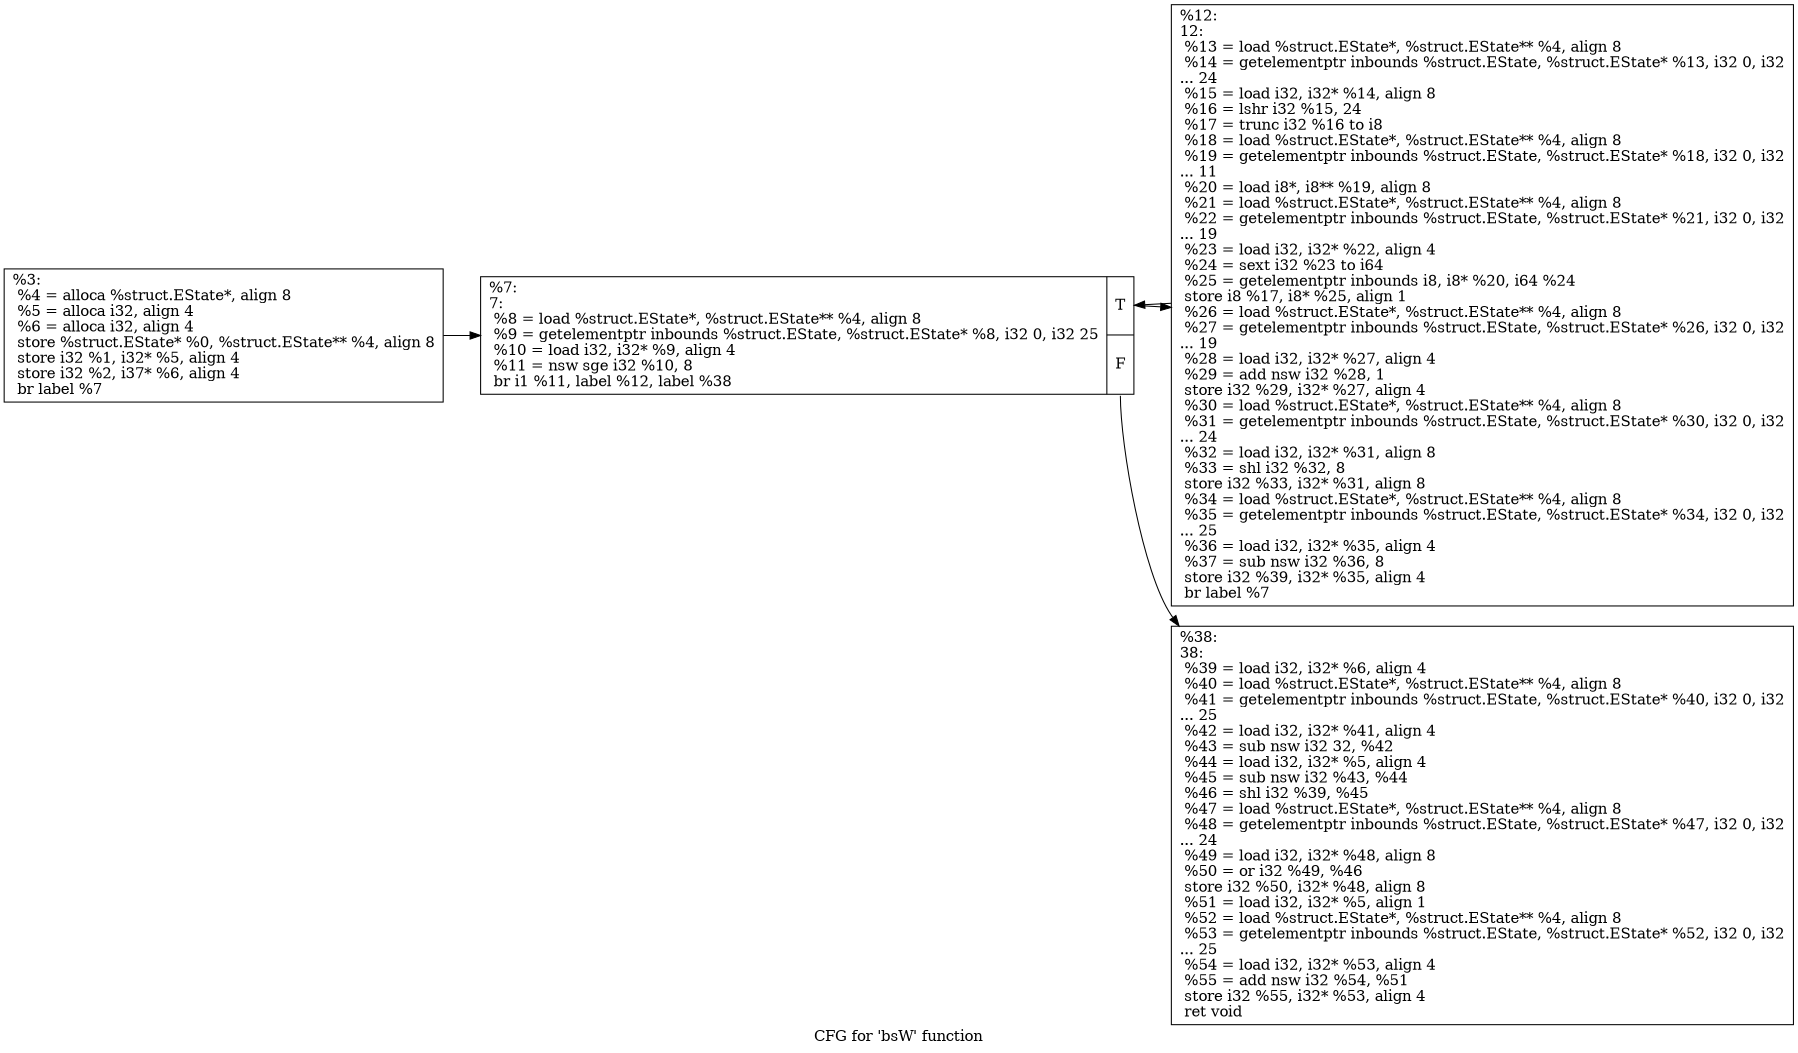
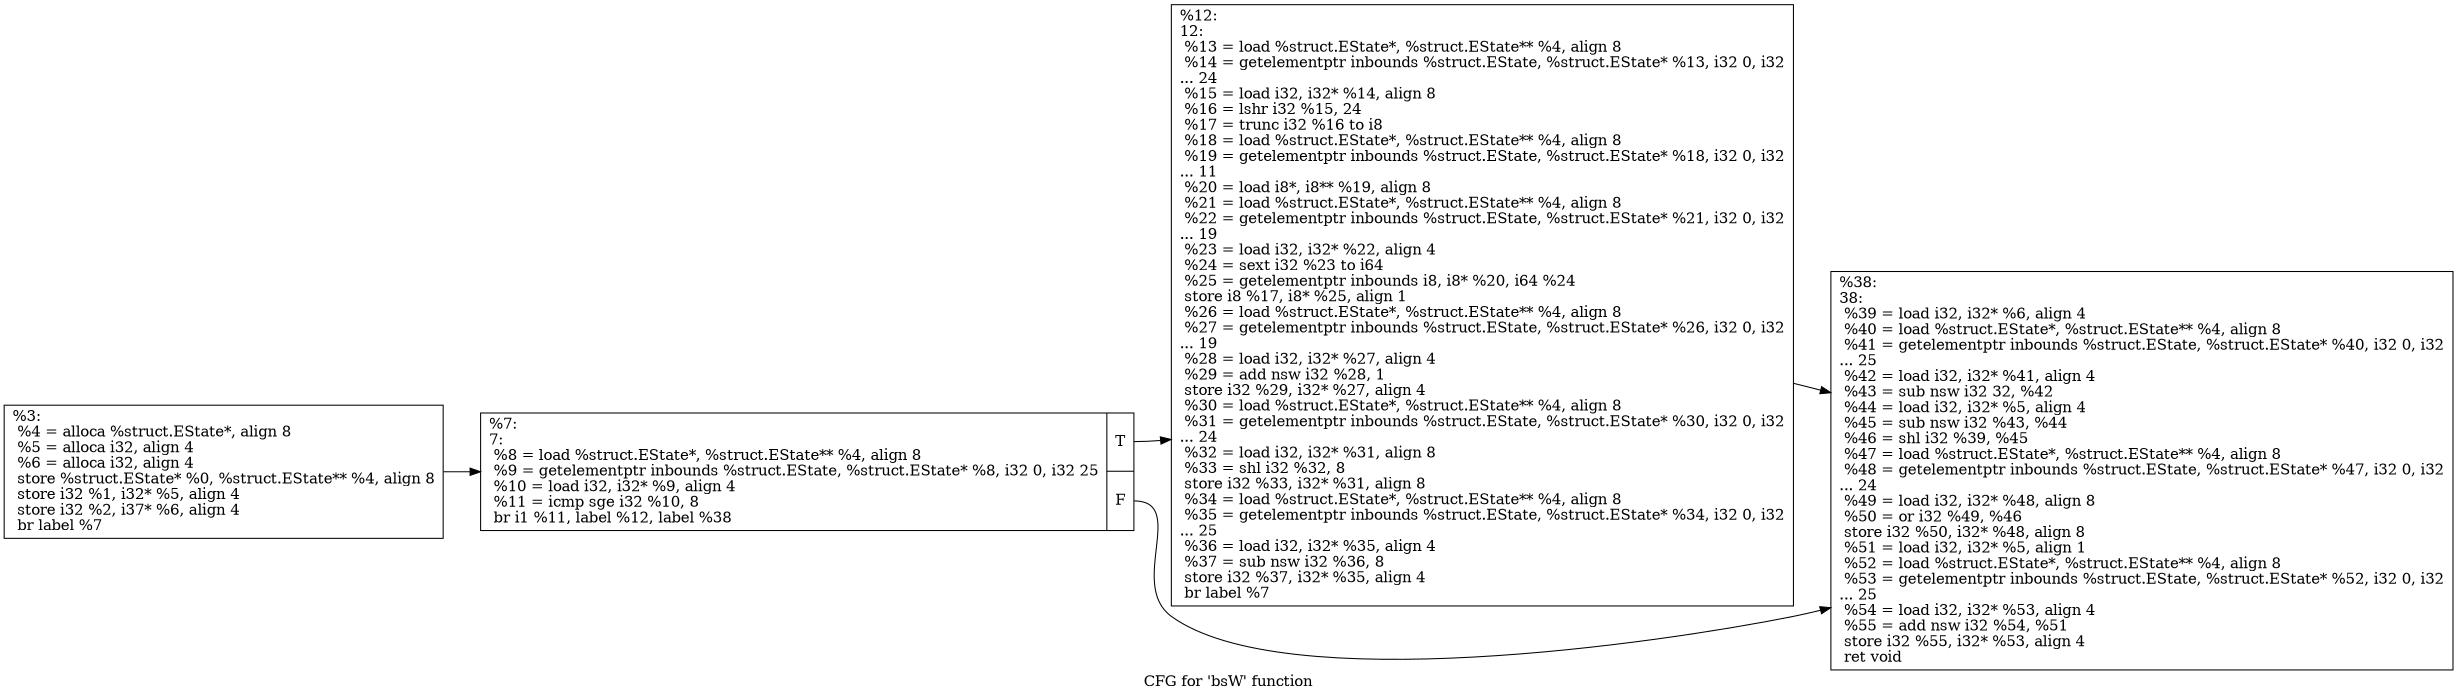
(1158, 304) -> (1807, 387)
(591, 366) -> (594, 502)
(1303, 578) -> (1303, 578)
